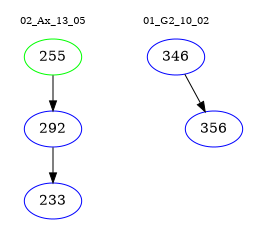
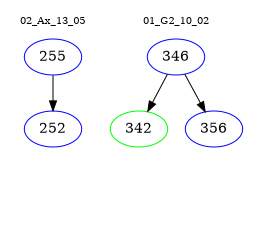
(53, 57) -> (53, 57)
(53, 129) -> (53, 129)
none -> (139, 129)
(53, 201) -> none
